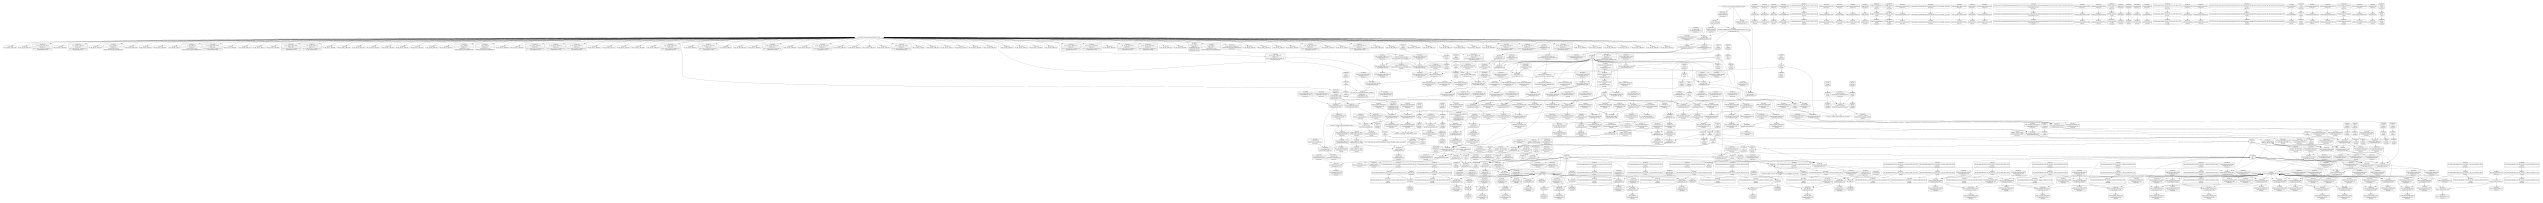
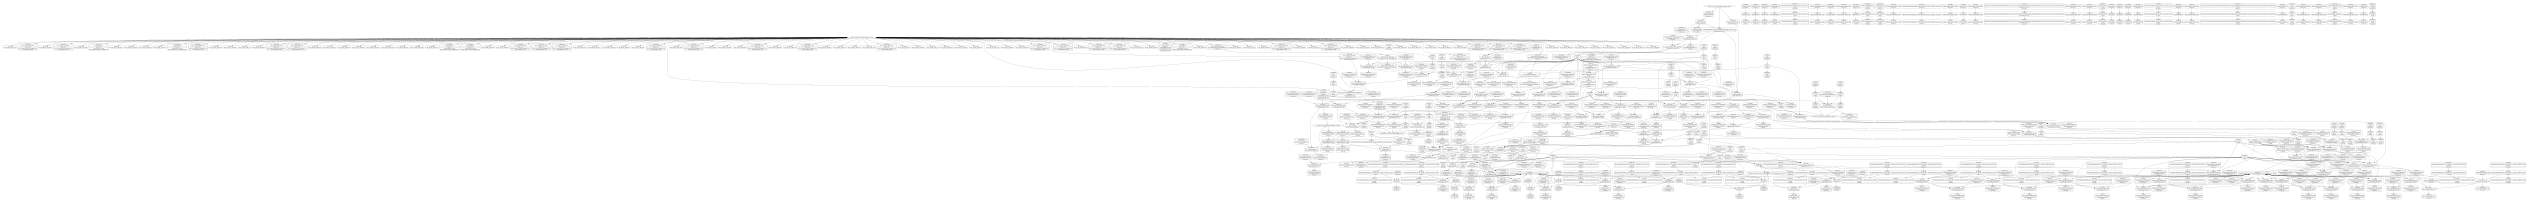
(961, 47) -> none
